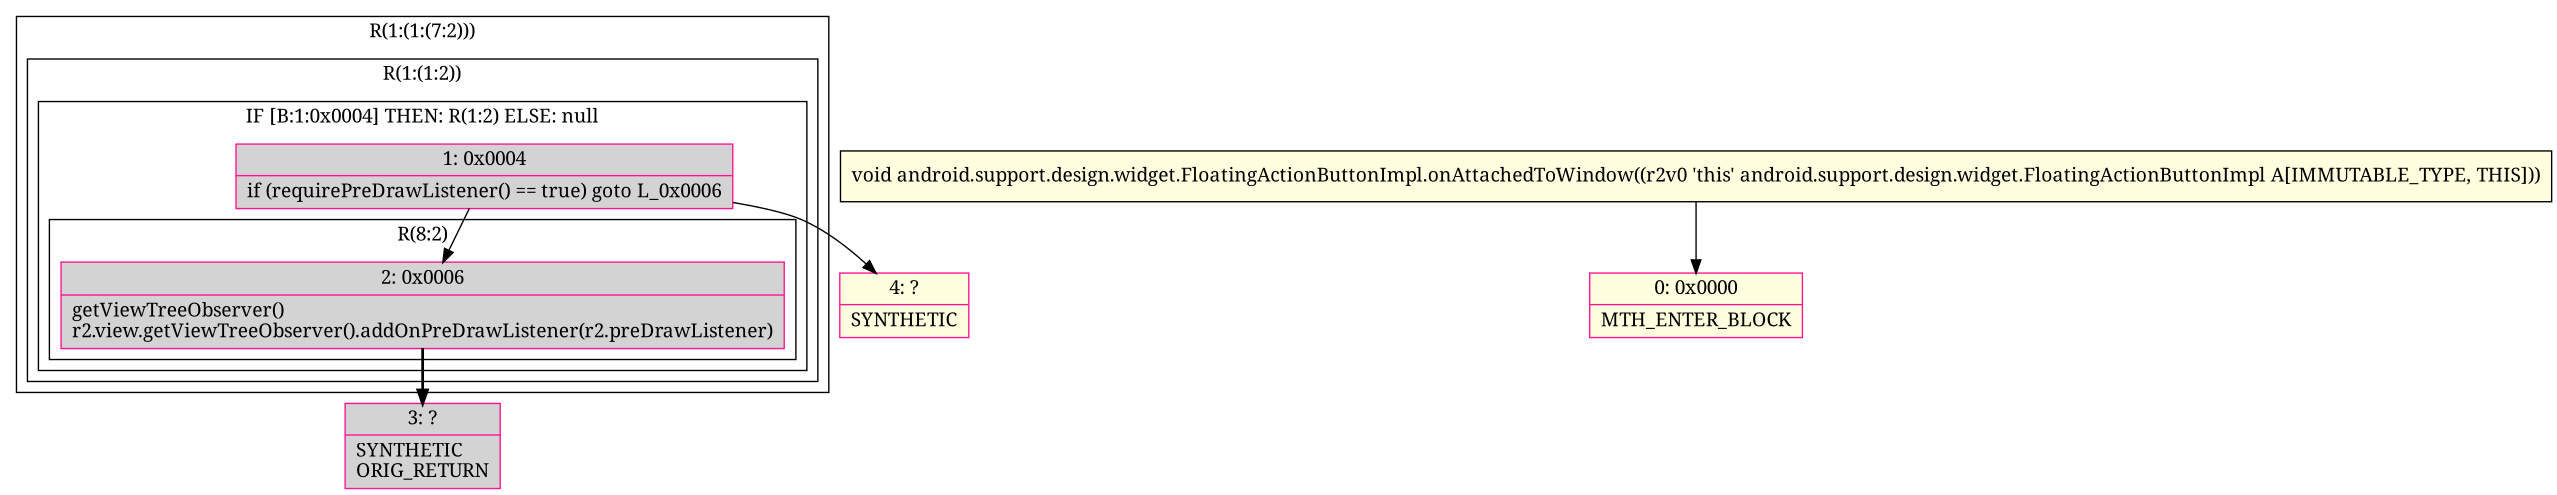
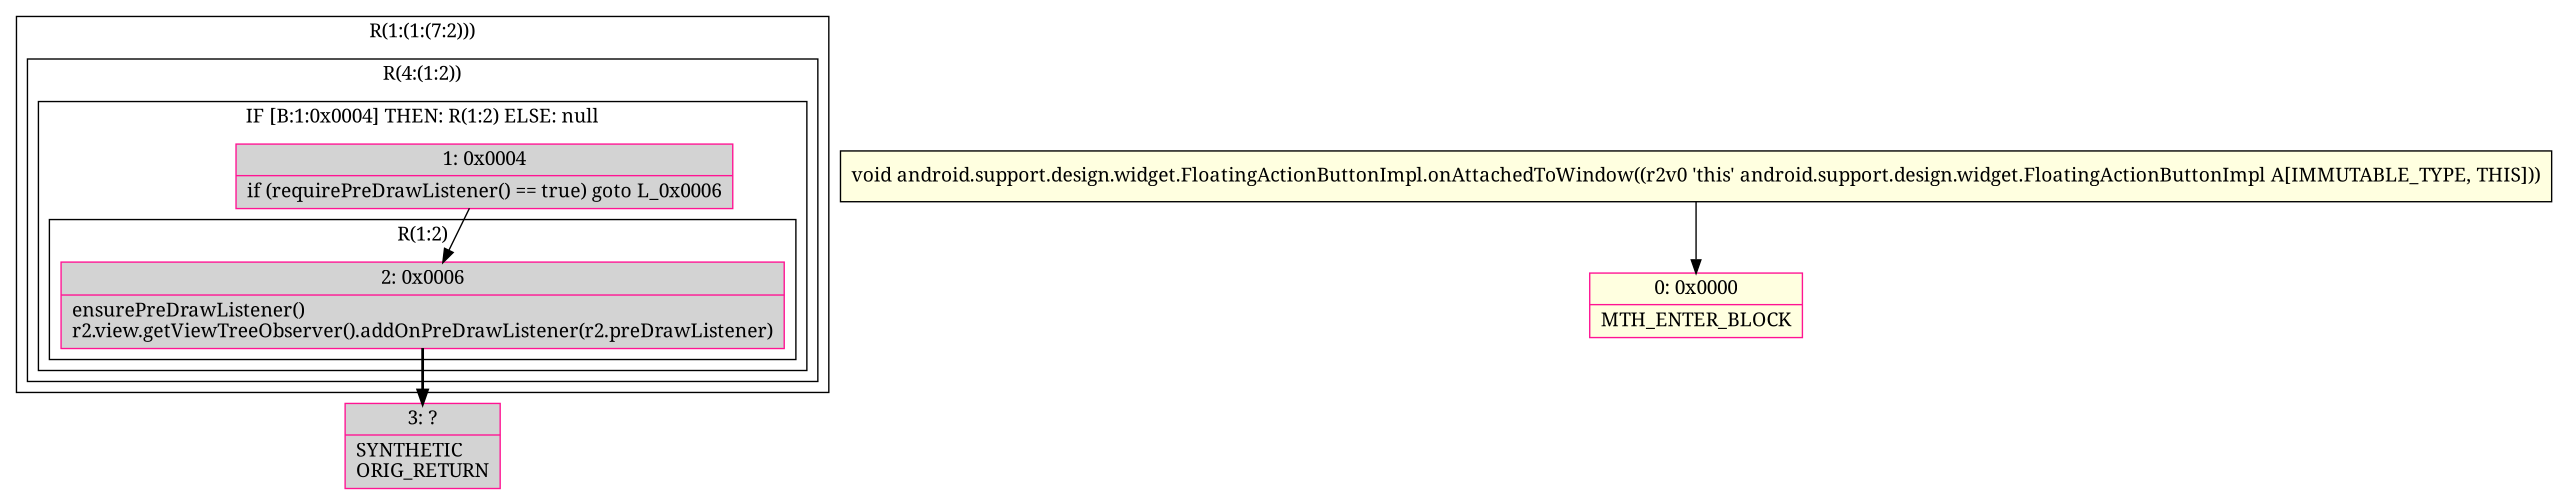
(423, 75) -> (423, 75)
(423, 235) -> (423, 235)
(904, 305) -> none
(178, 311) -> (189, 311)
